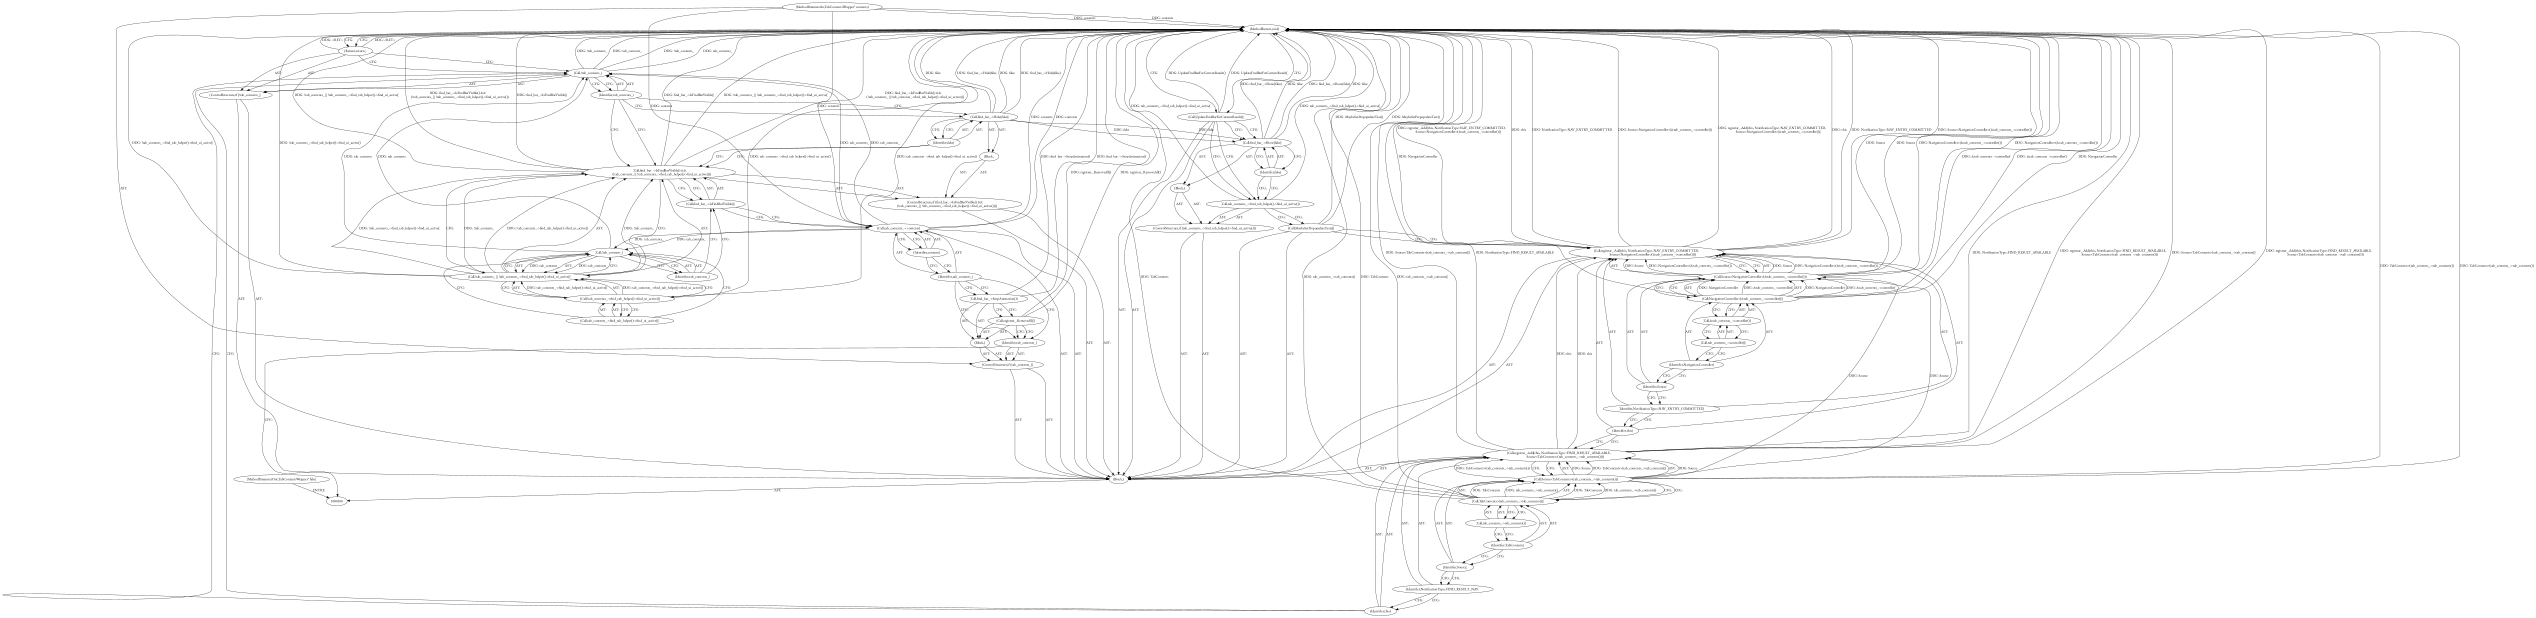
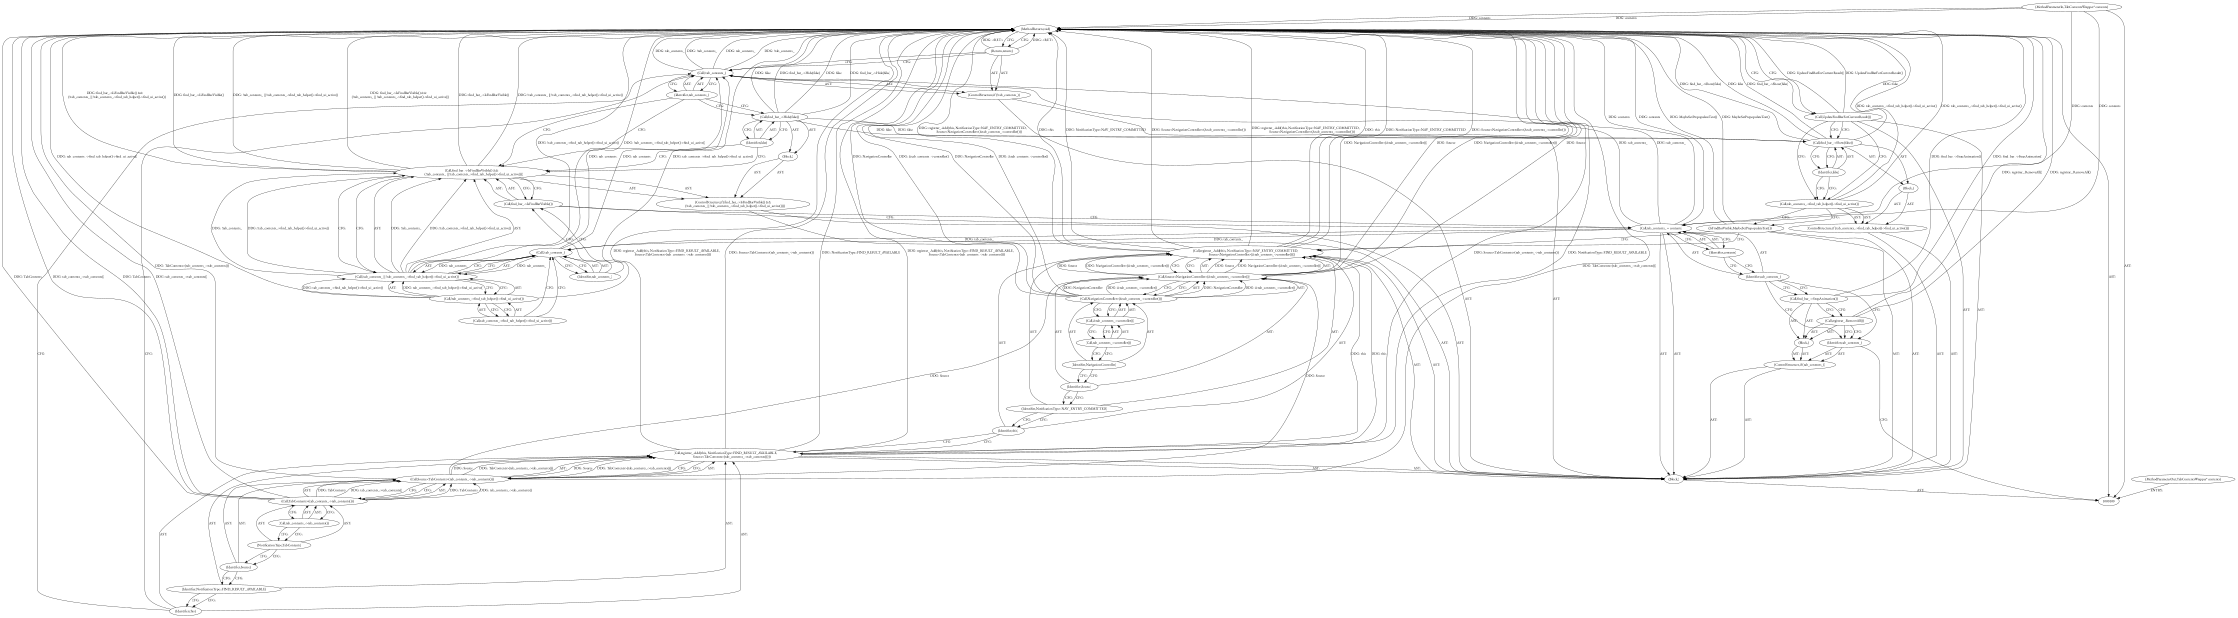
none -> (2050, 38)
(1311, 228) -> (1740, 228)
(132, 240) -> (2124, 249)
(282, 479) -> (2183, 479)
(1508, 545) -> (279, 545)
(1443, 589) -> (224, 589)
